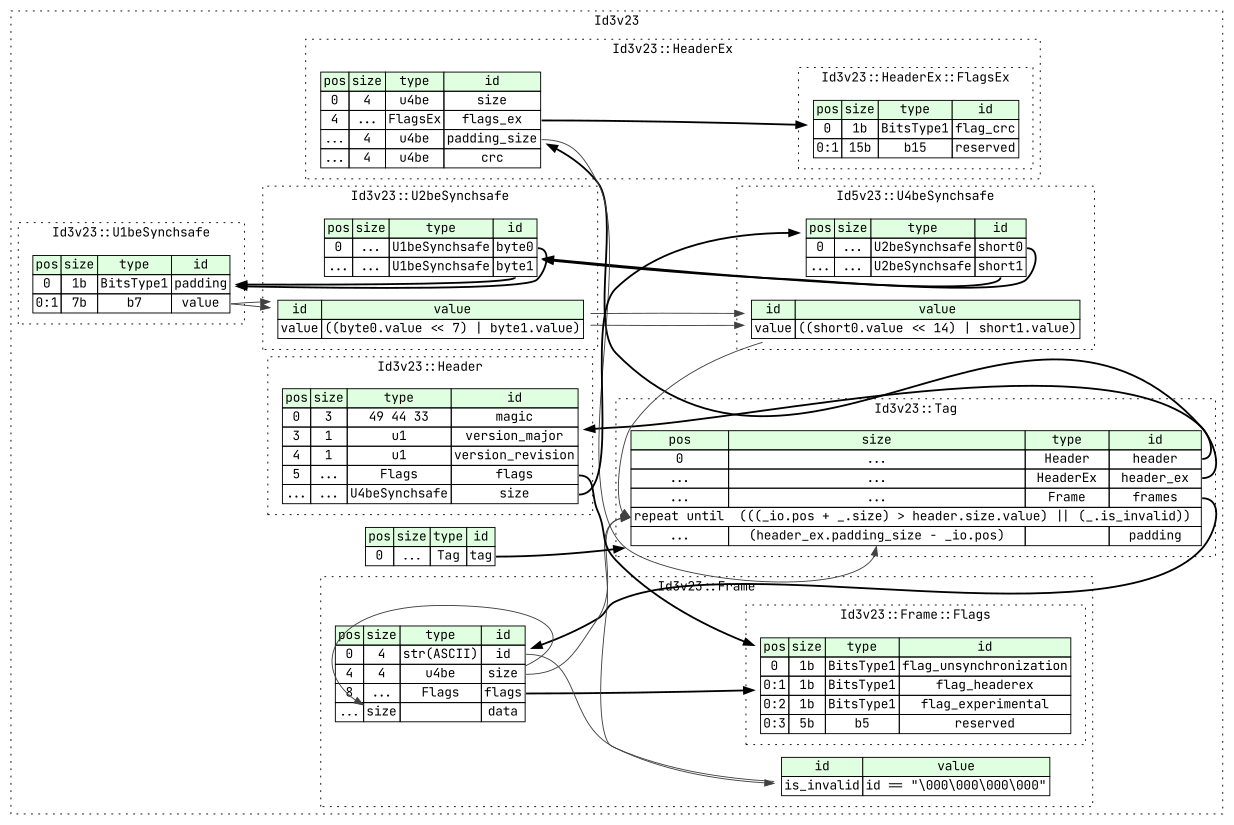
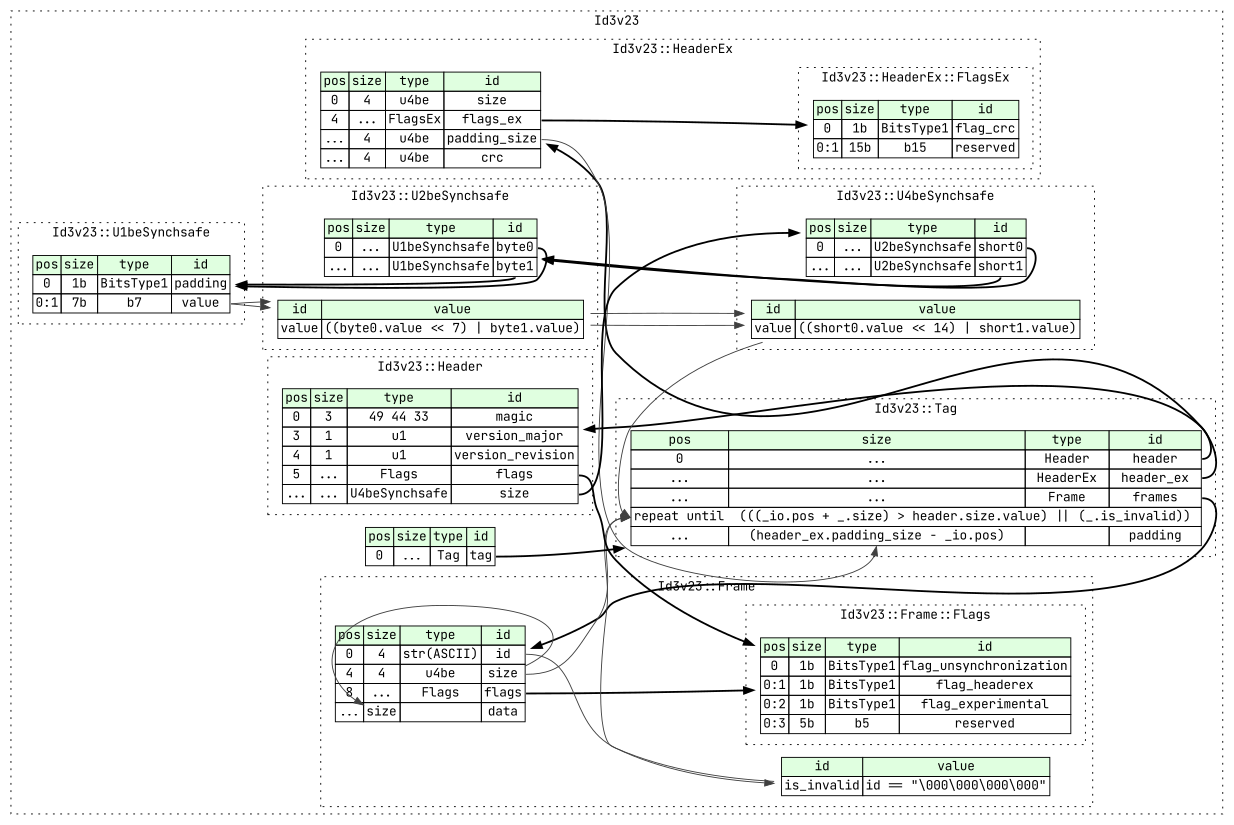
(916, 197) -> (916, 197)
